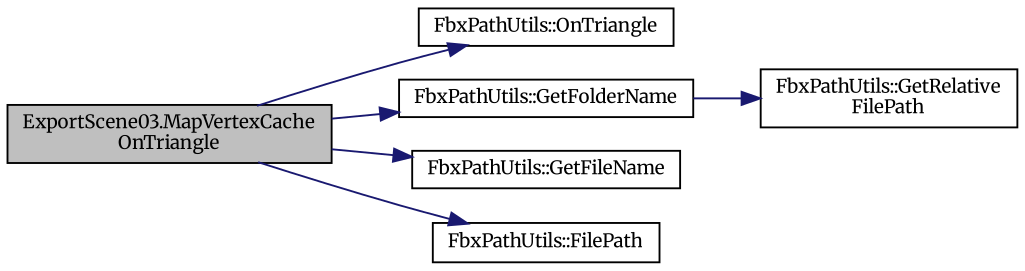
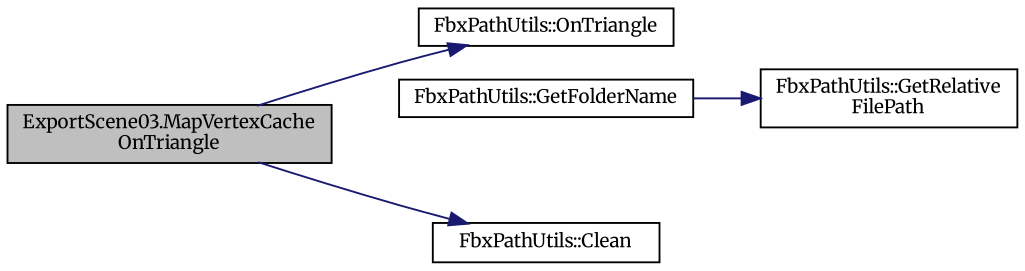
(356, 116) -> none
(546, 170) -> none
(546, 243) -> (546, 243)
